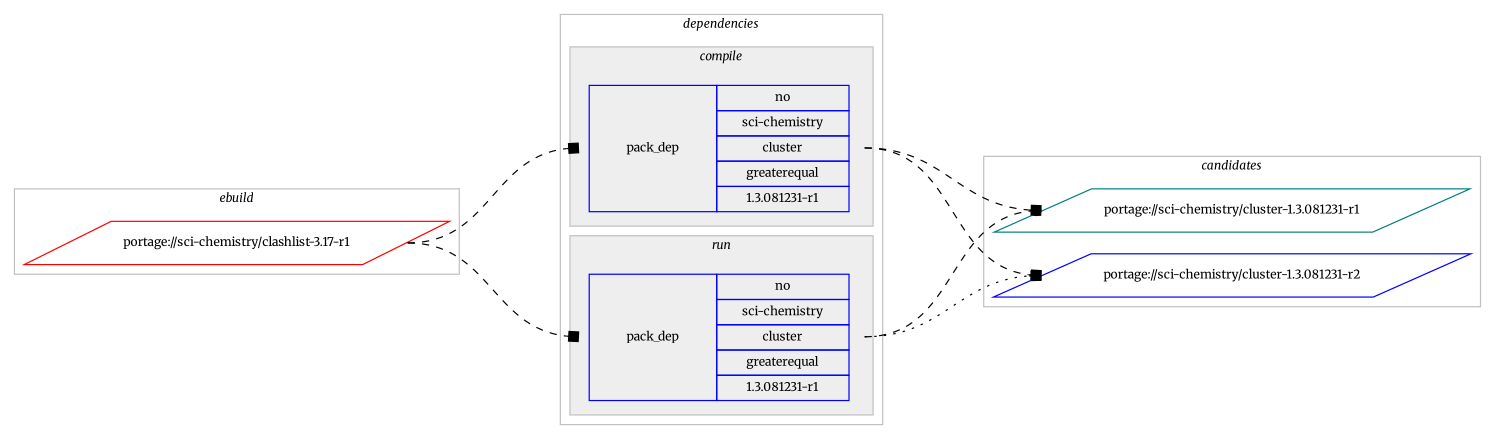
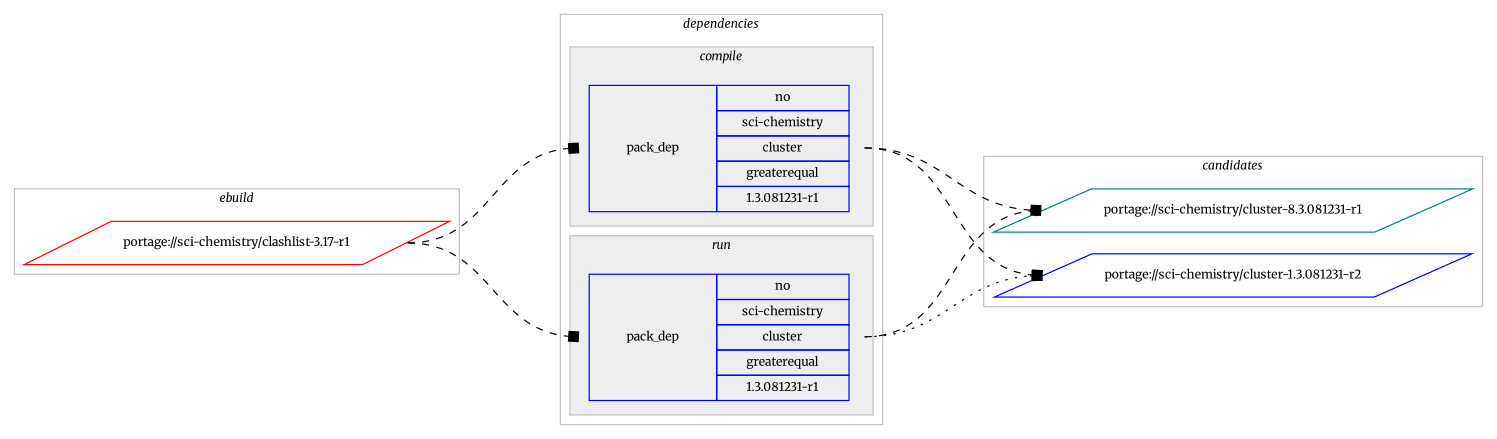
(1232, 210) -> (1233, 210)
